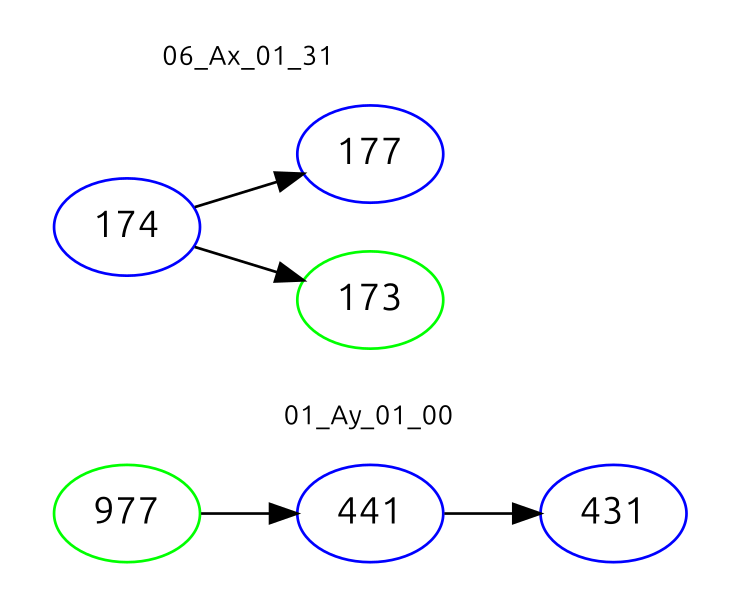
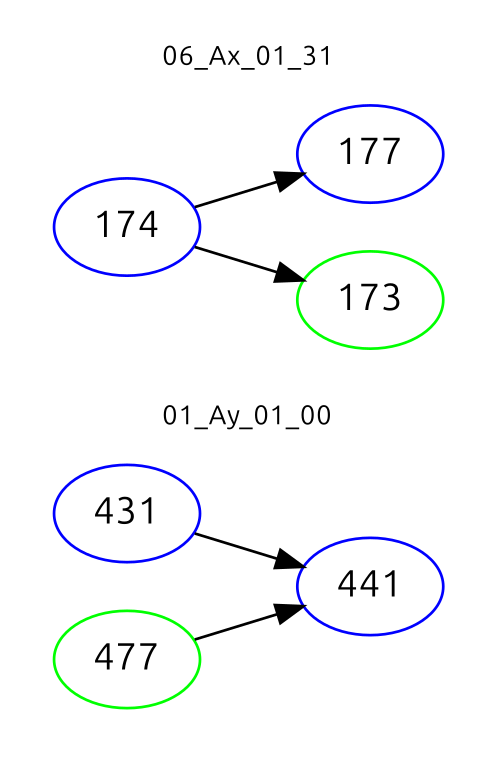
(127, 514) -> (127, 659)
(479, 514) -> (236, 546)
